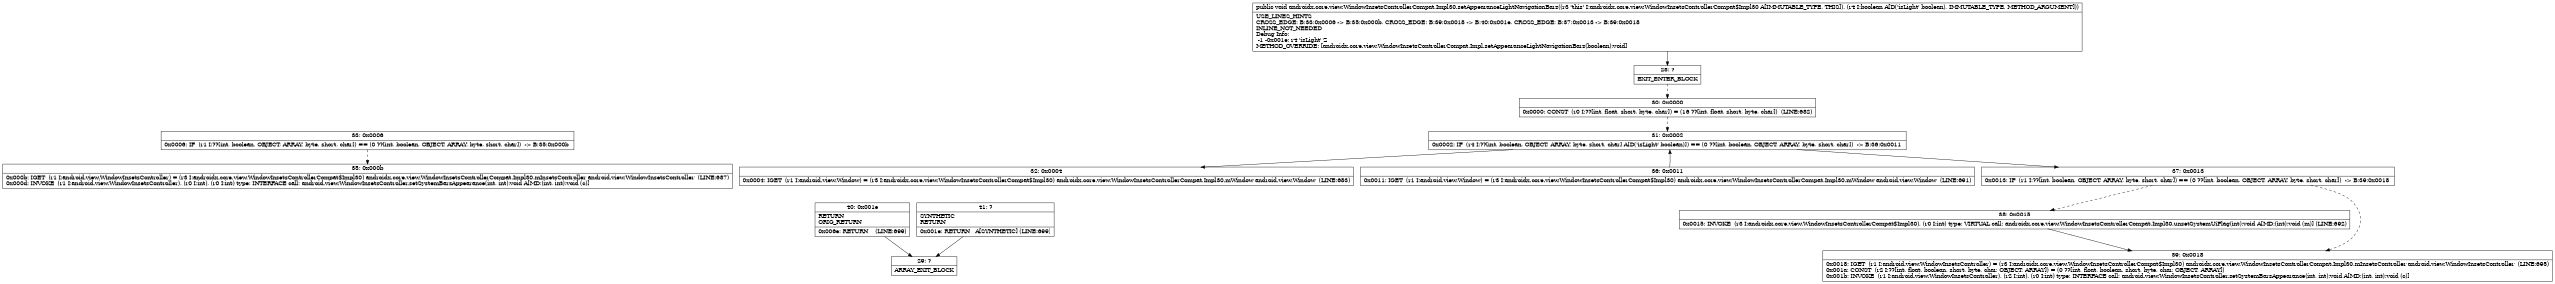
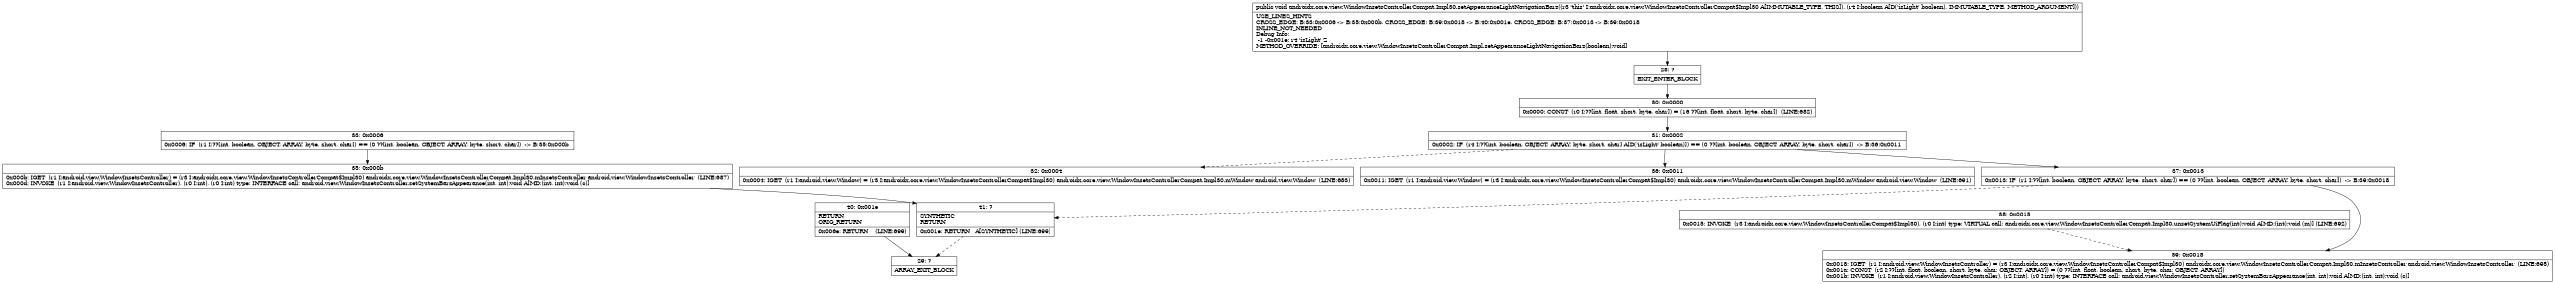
(1667, 89) -> (1667, 89)
(1667, 122) -> (1667, 122)
(368, 155) -> (368, 155)
(1359, 158) -> (1359, 158)
(1670, 160) -> (1665, 156)
none -> (811, 194)
(2103, 198) -> (1551, 204)
(2358, 211) -> (2358, 211)
(2088, 239) -> (2088, 239)
(951, 245) -> (951, 245)
